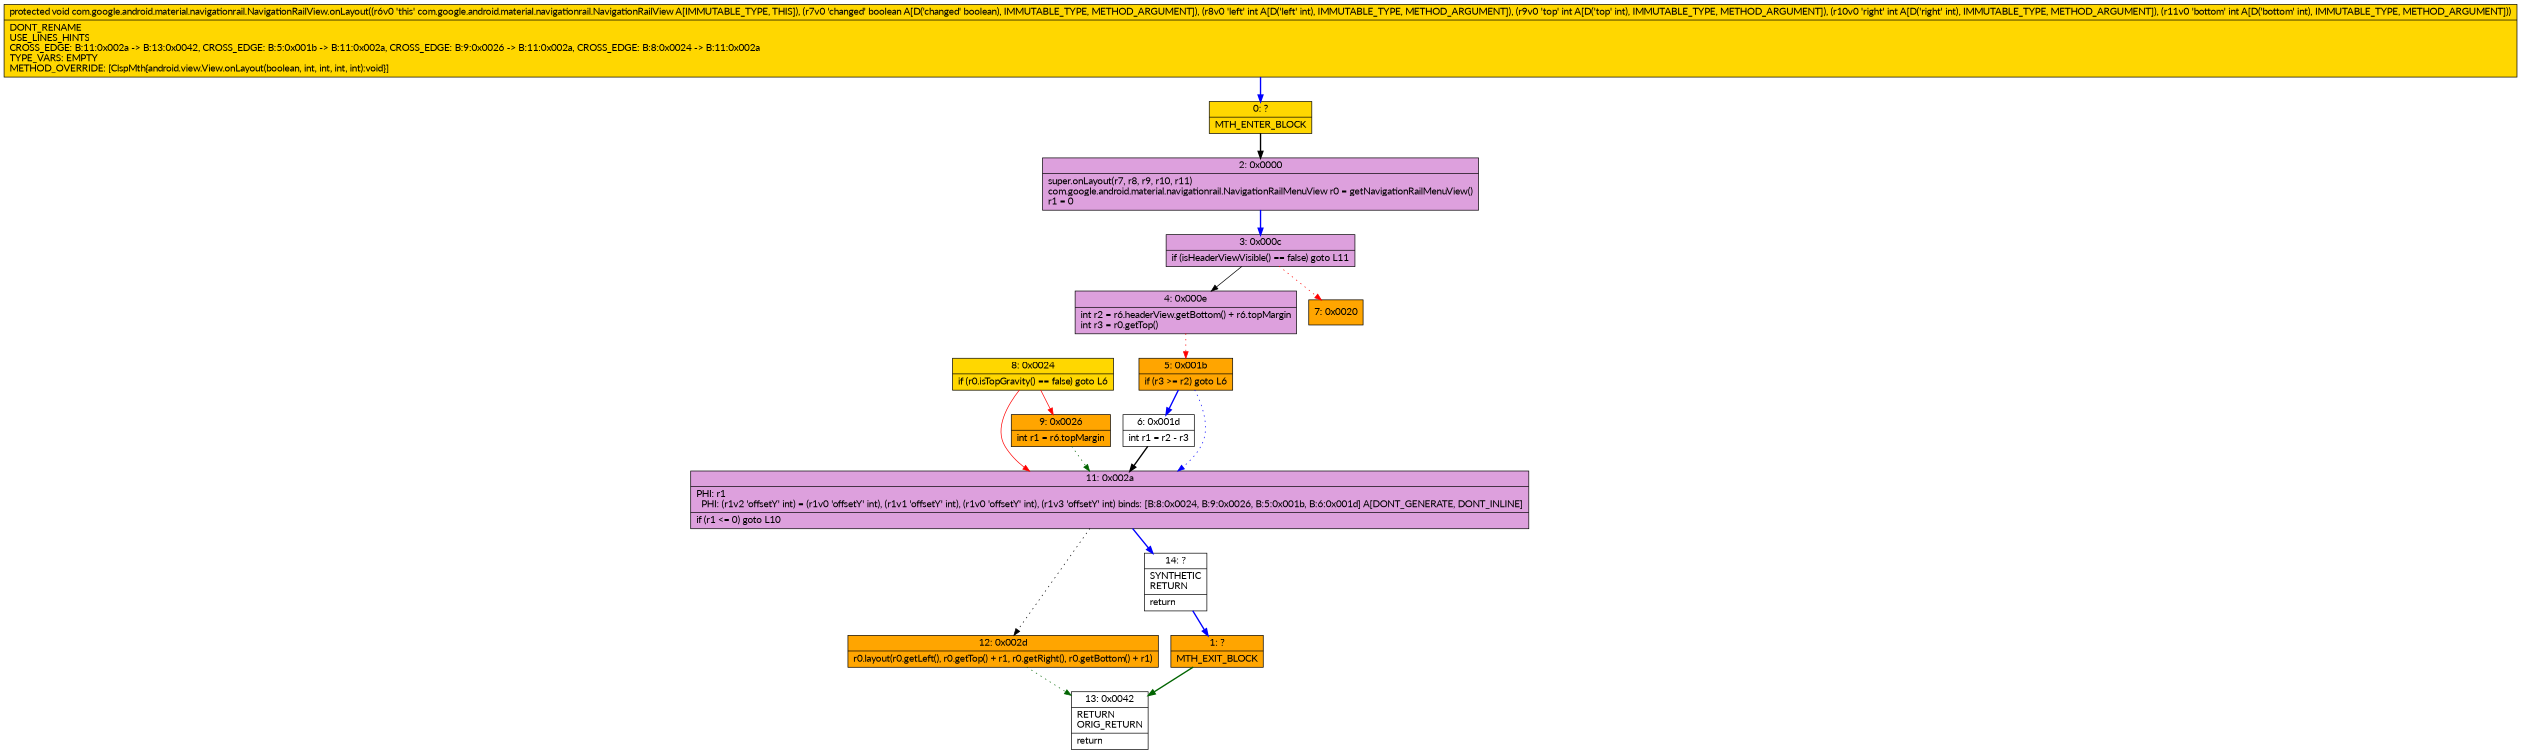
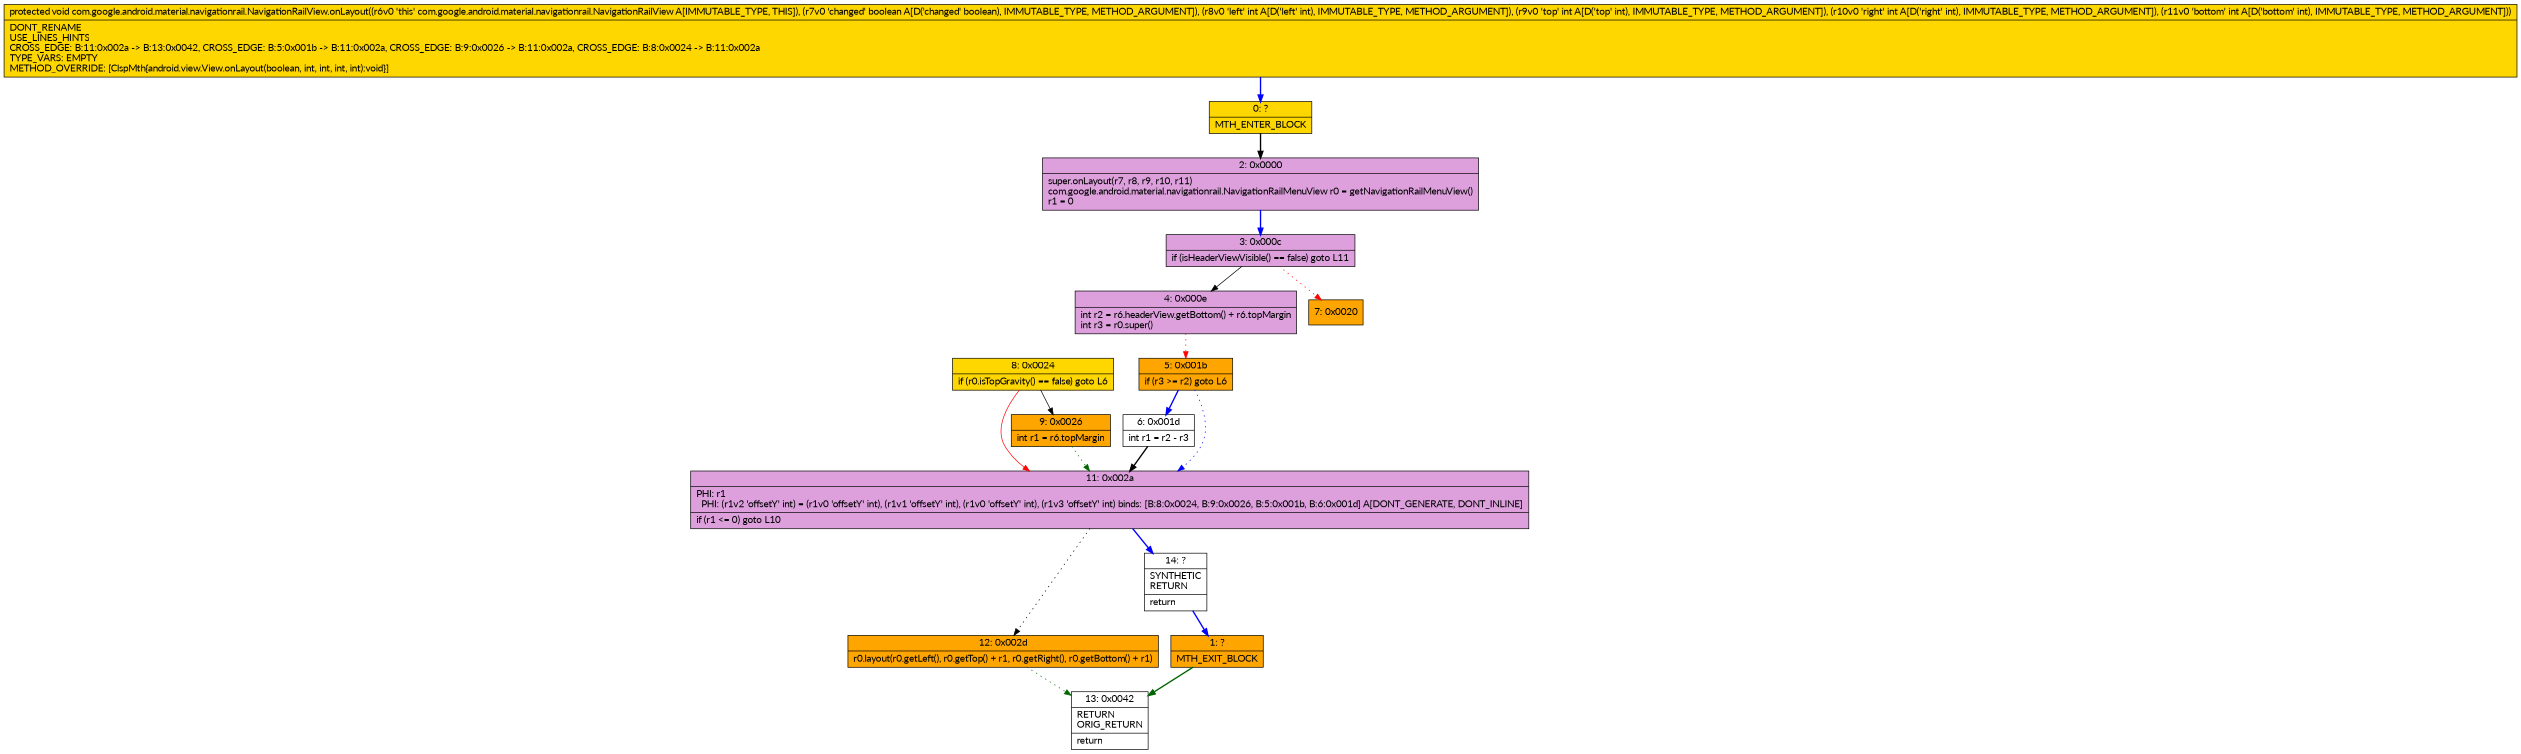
(1120, 325) -> (1117, 325)
(1045, 399) -> (1045, 399)
